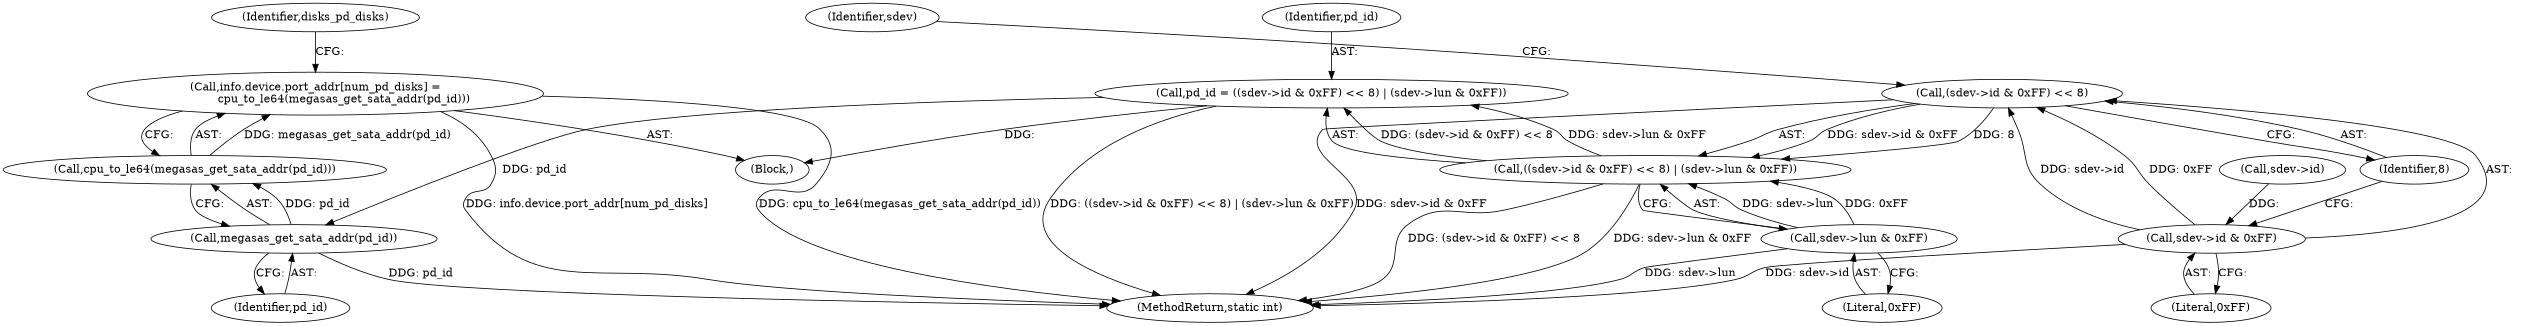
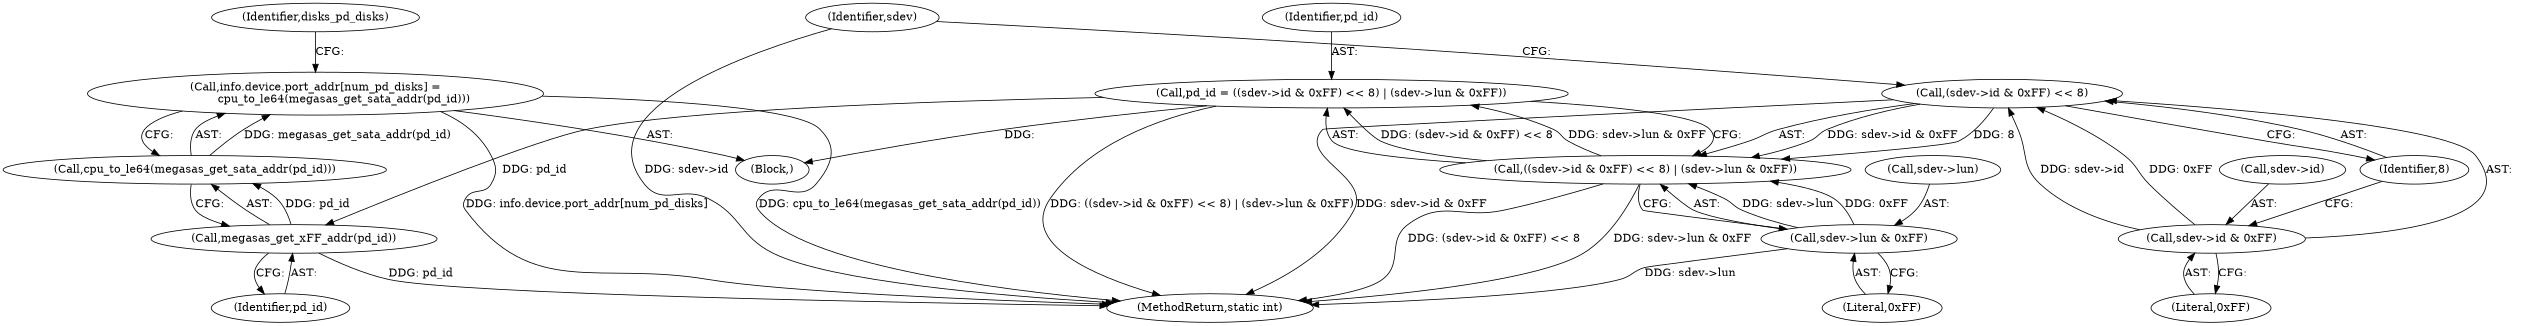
none -> (1616, 108)
none -> (1933, 170)
(2266, 204) -> (2266, 204)
(294, 239) -> (294, 239)
(1724, 281) -> (737, 222)
